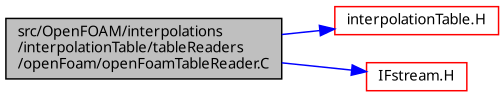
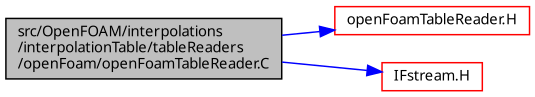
(417, 21) -> (432, 21)
